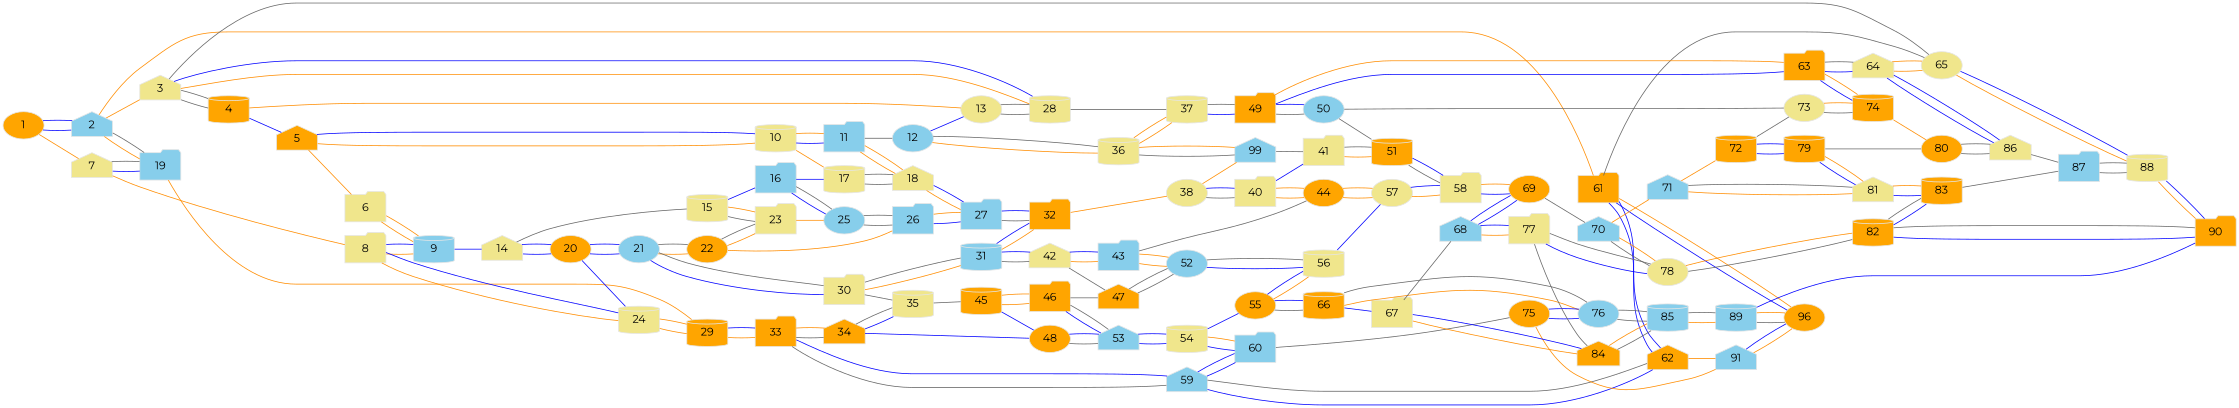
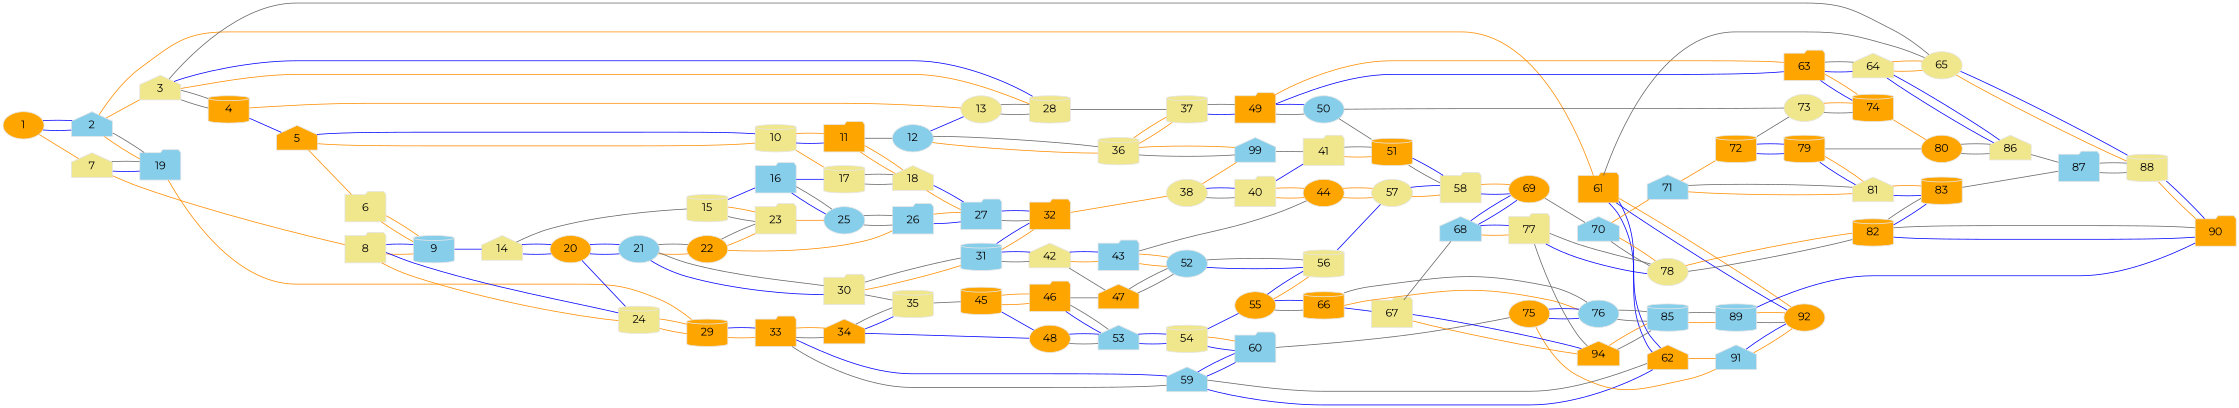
(844, 138) -> (844, 138)
(1804, 318) -> (1804, 318)
(1598, 355) -> (1598, 355)
